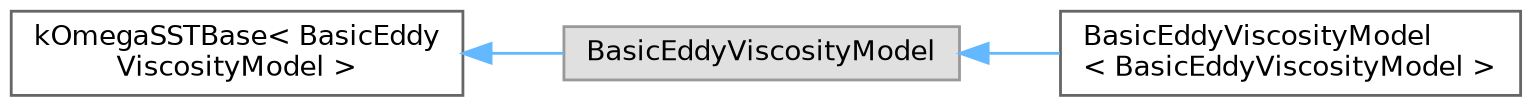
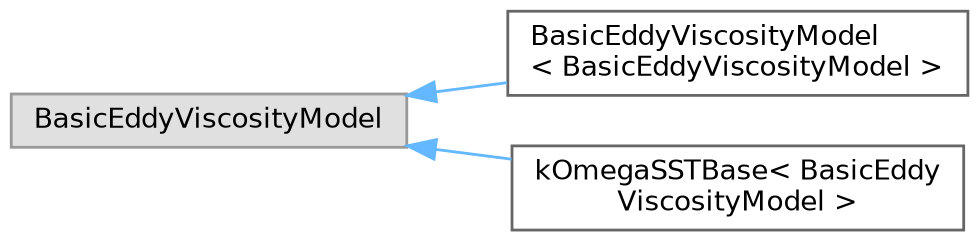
(528, 53) -> (474, 154)
